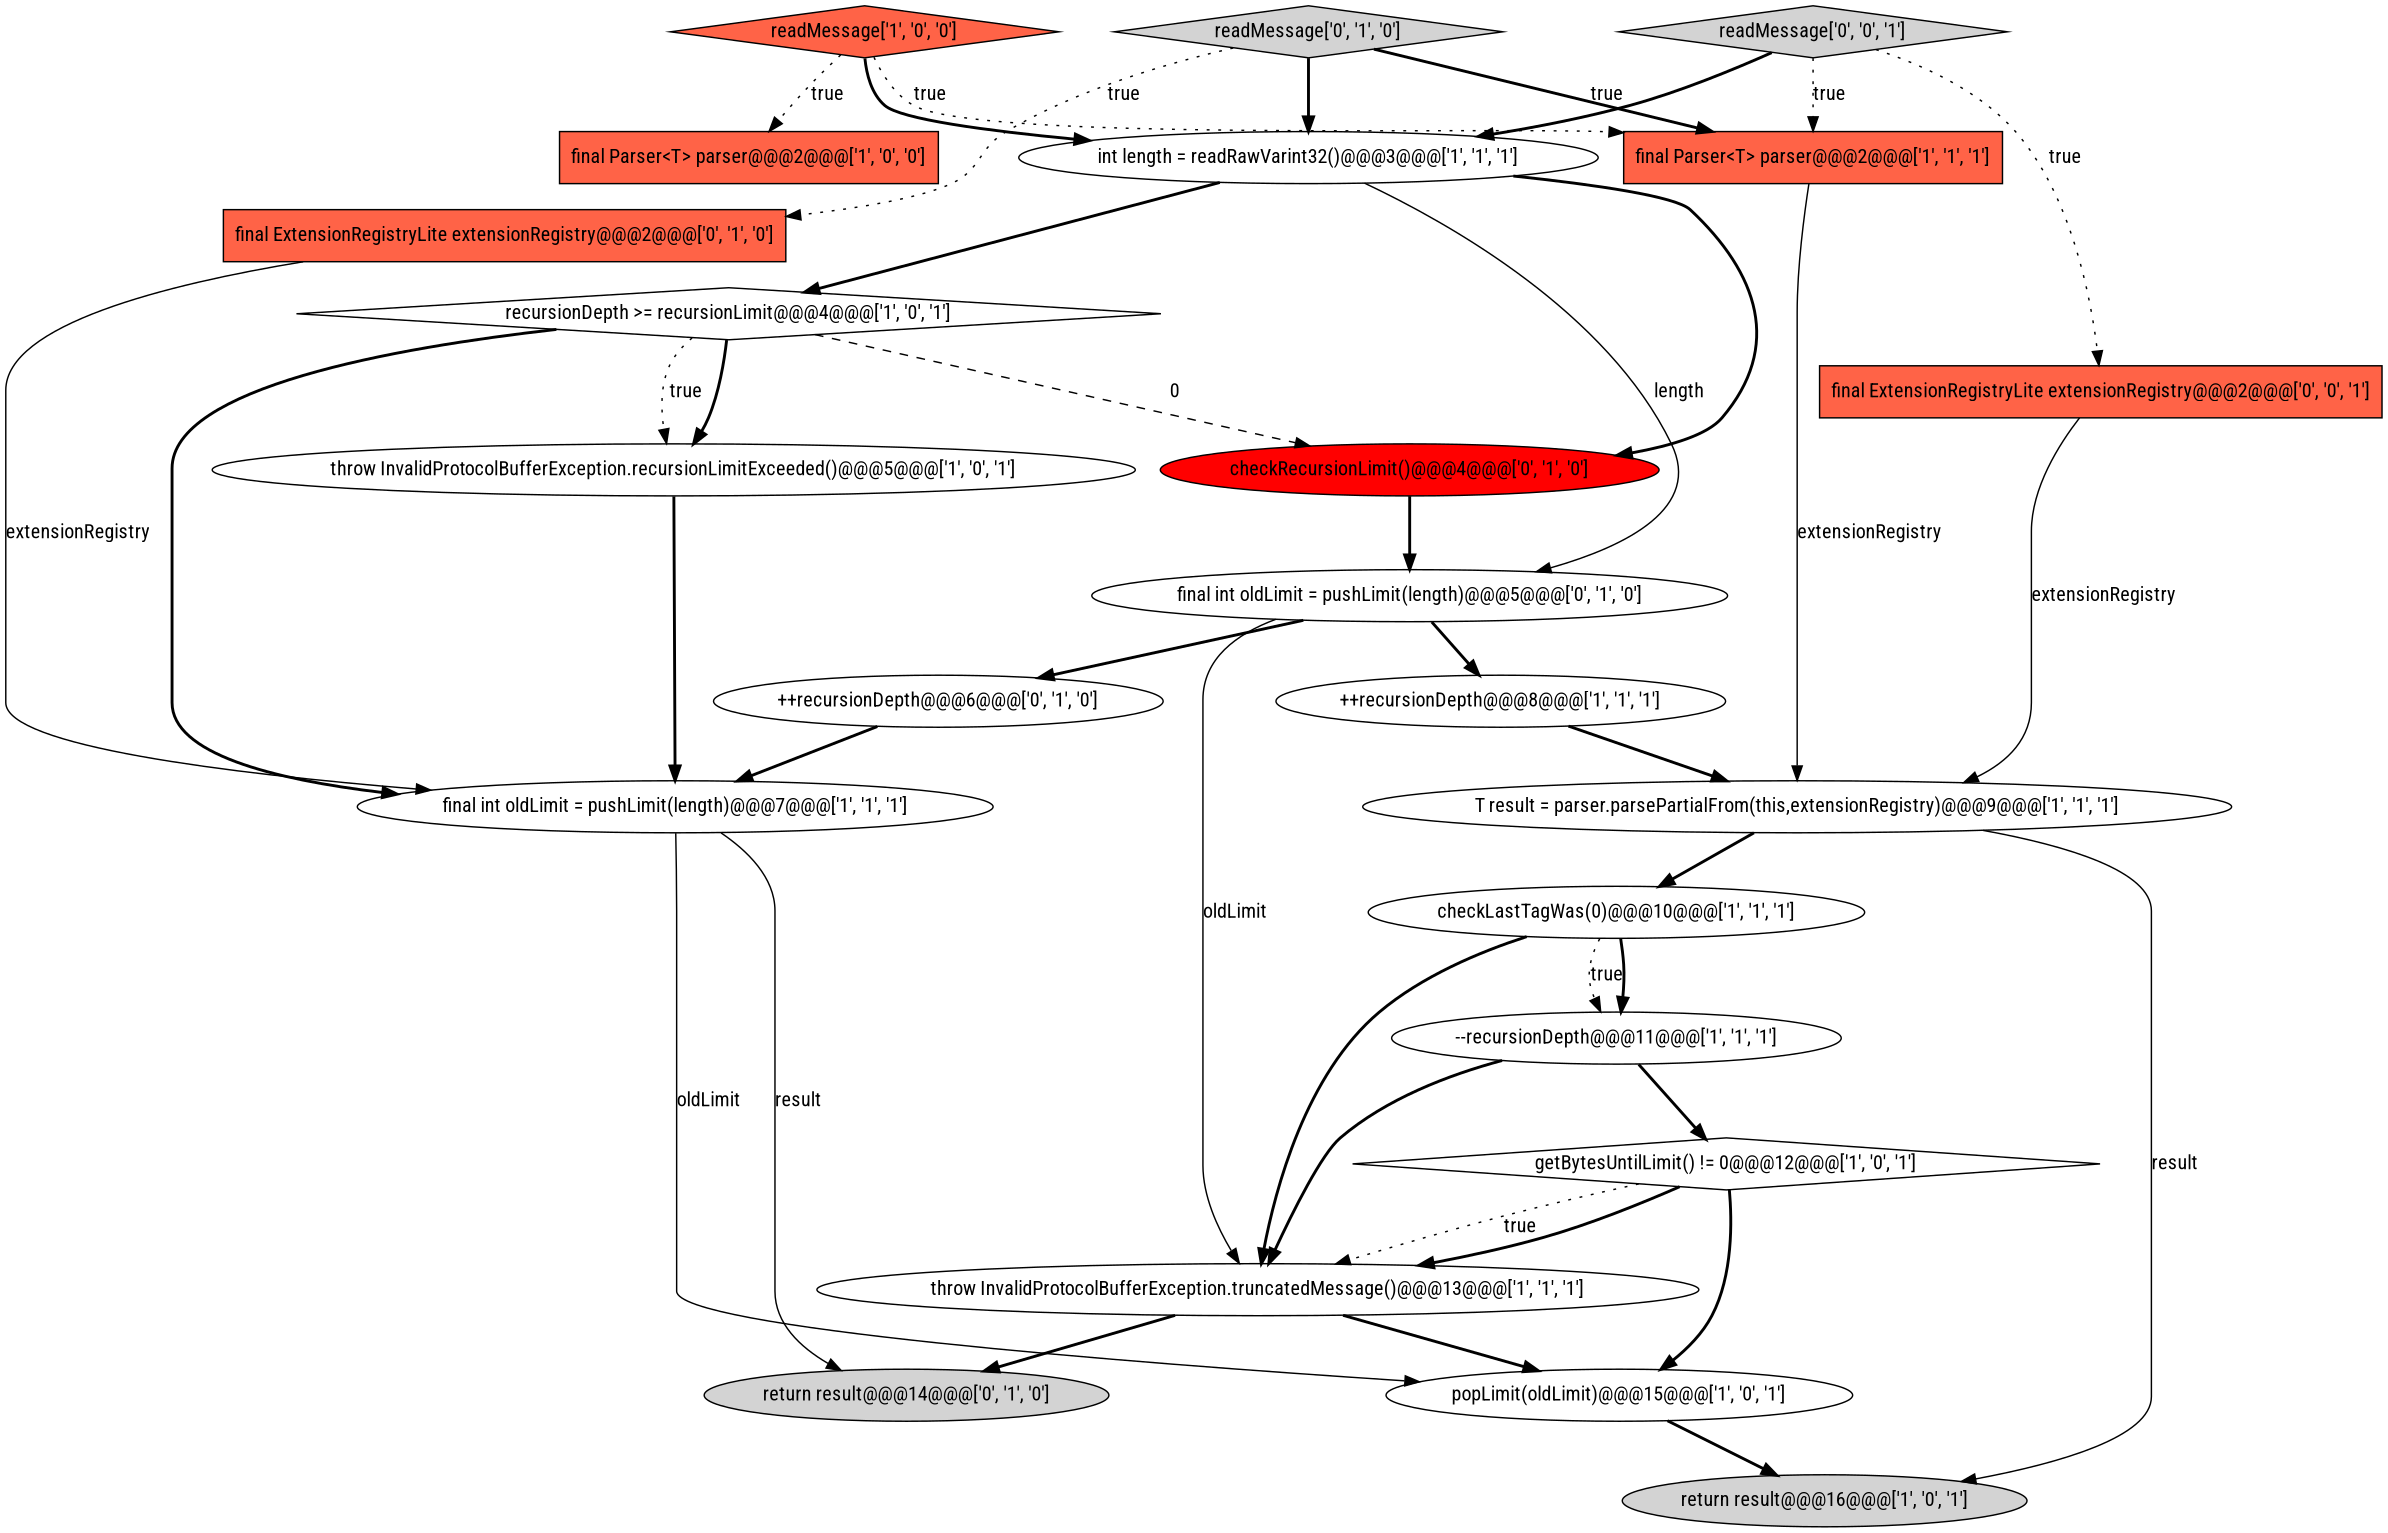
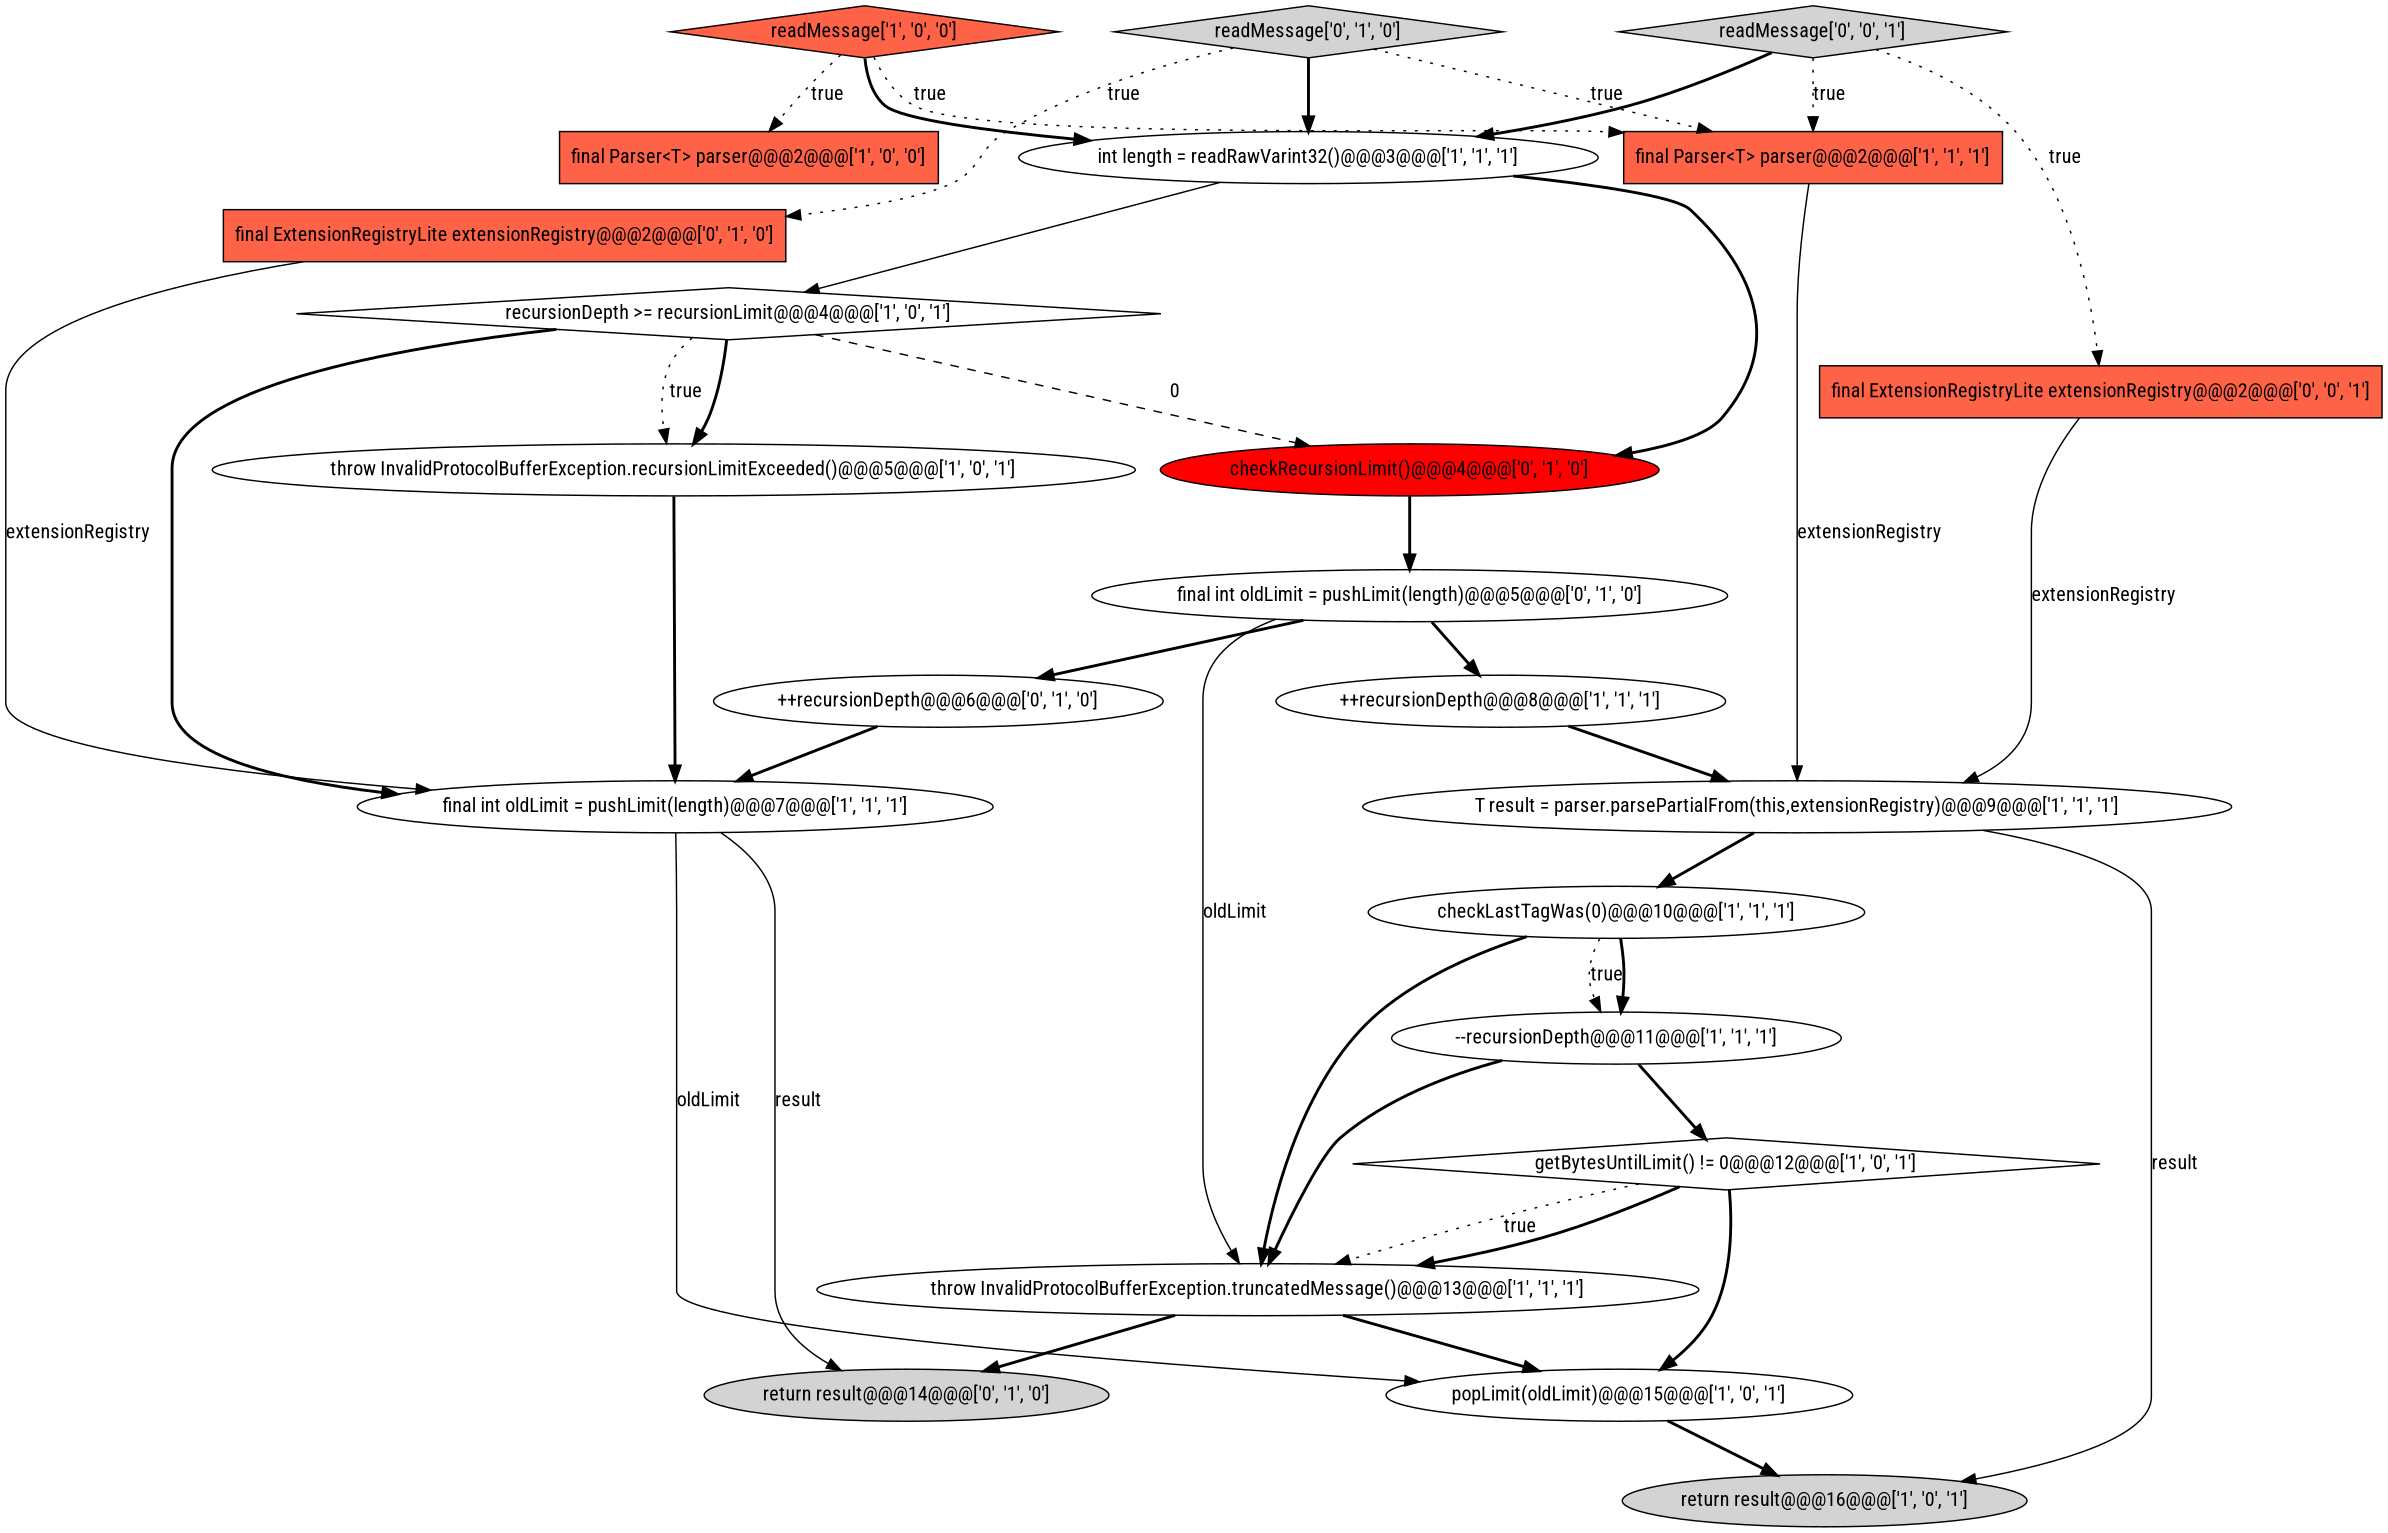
(1536, 89) -> (1536, 89)
(1019, 235) -> (1019, 235)
(1612, 357) -> none
